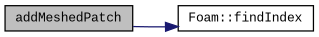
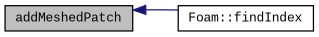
(149, 27) -> (162, 10)
